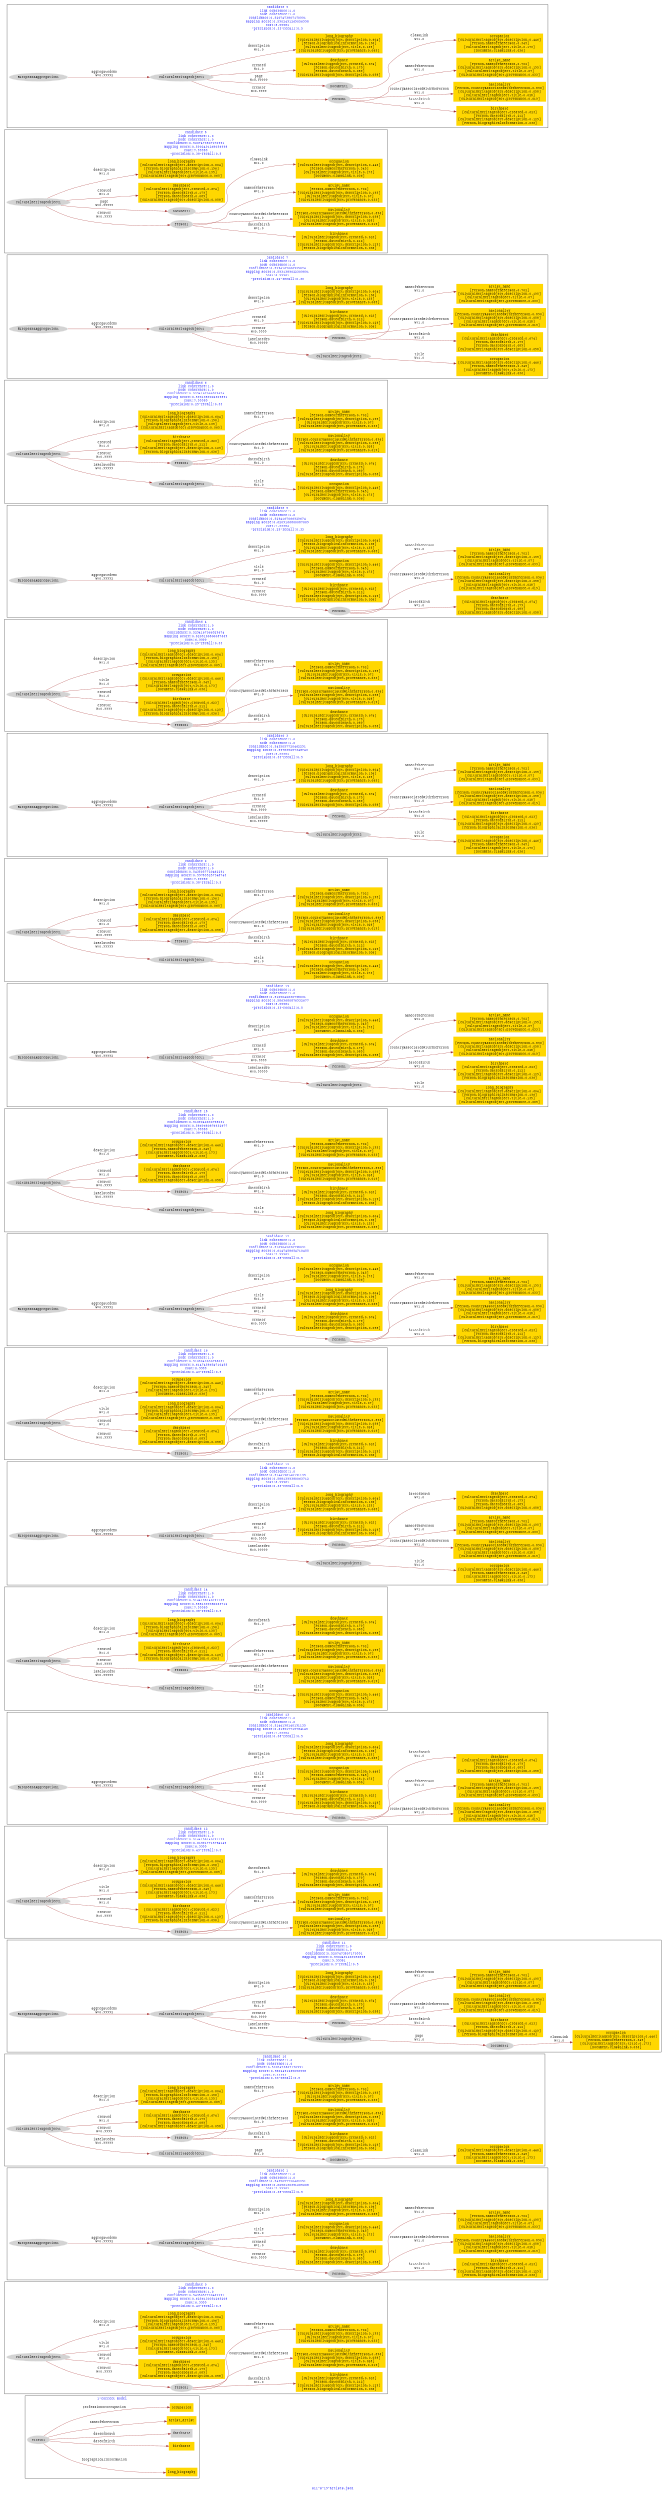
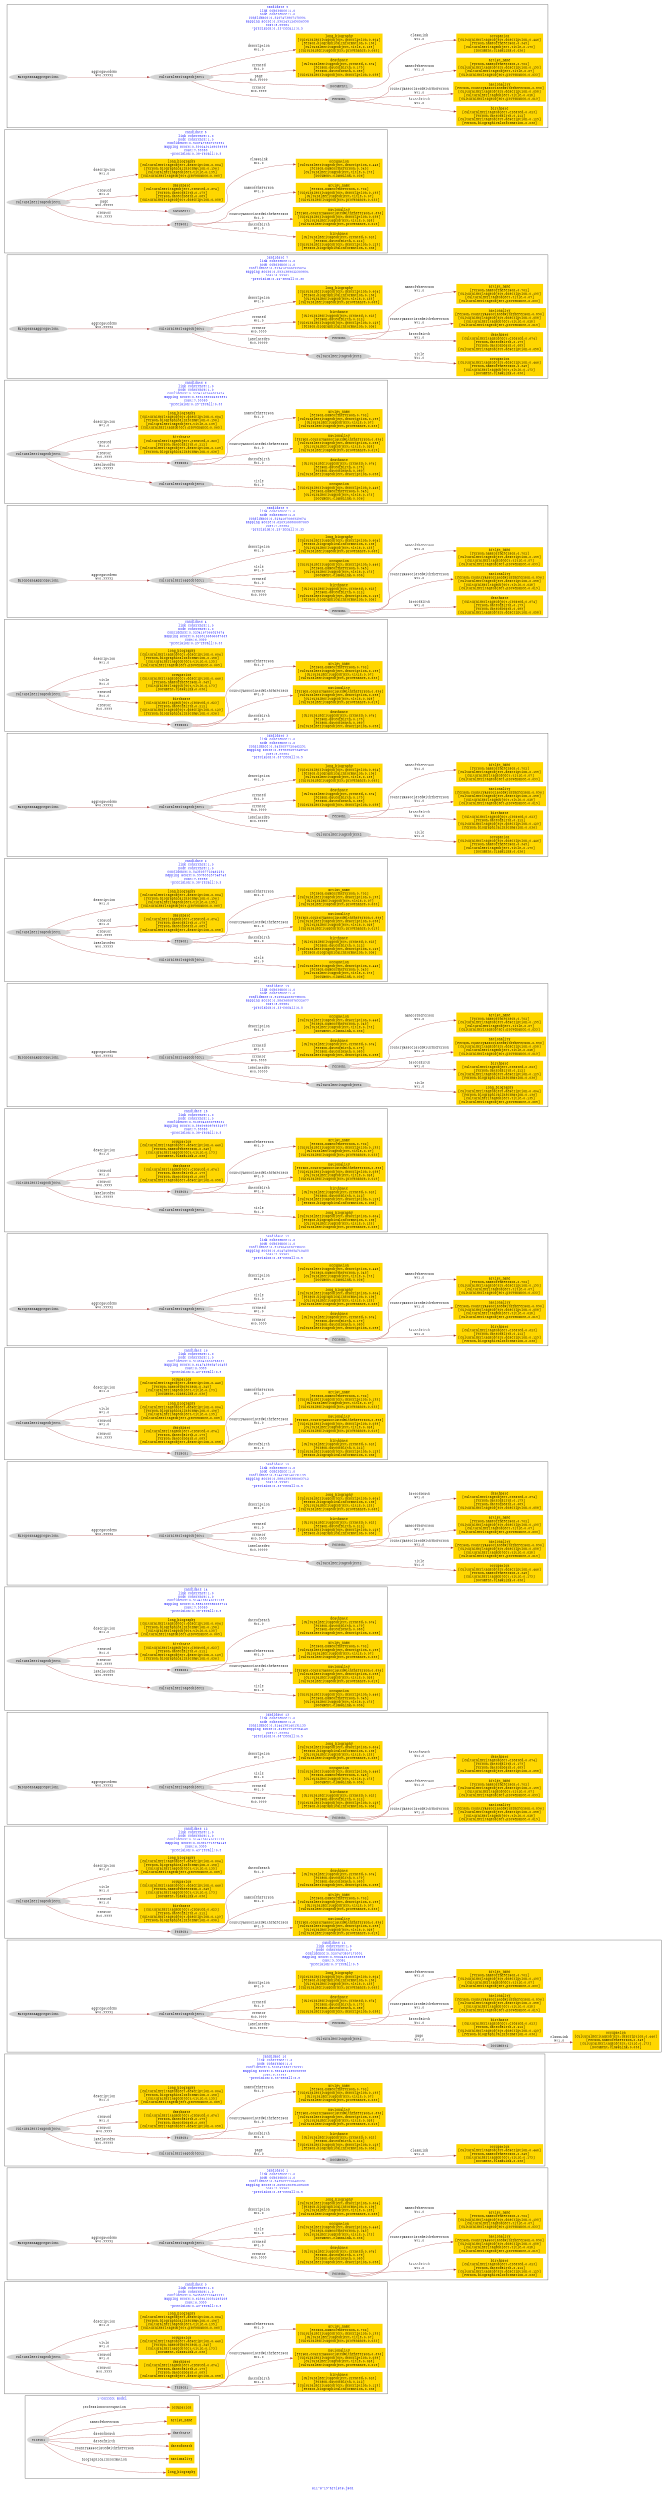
(182, 2420) -> (182, 2420)
(182, 2446) -> (182, 2446)
none -> (182, 2459)
